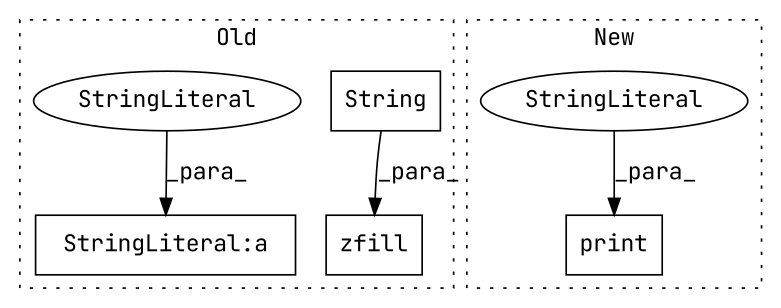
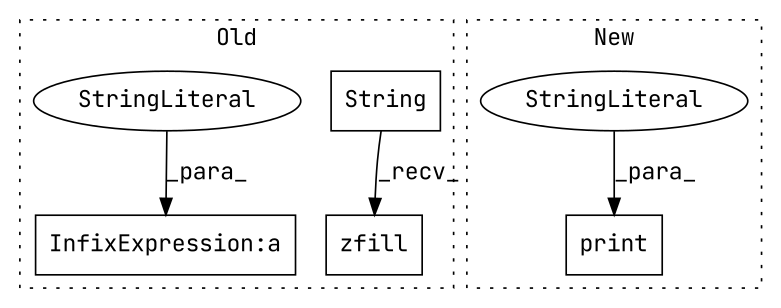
(419, 173) -> (419, 173)
(166, 245) -> (166, 245)
